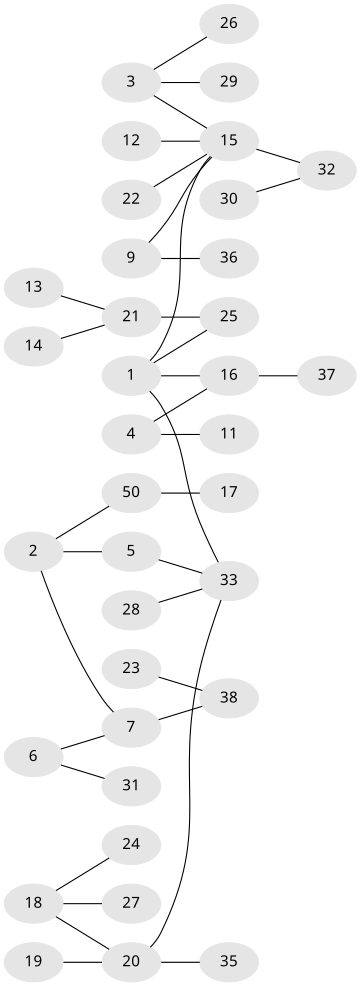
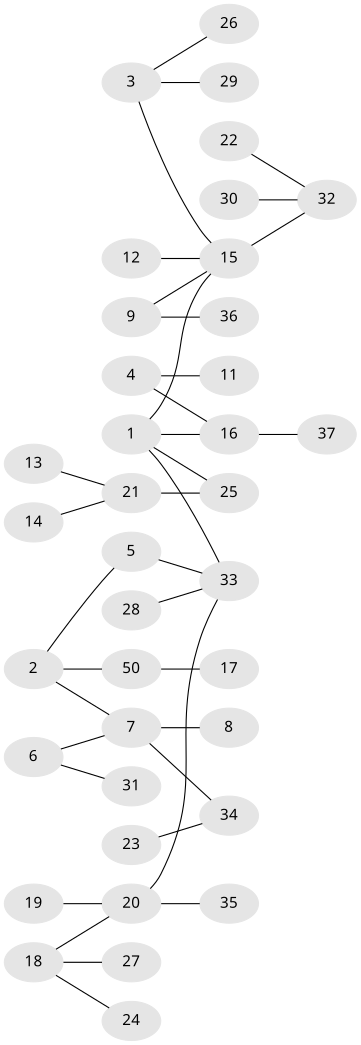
(180, 171) -> (278, 171)
(229, 698) -> (229, 816)
none -> (229, 728)
